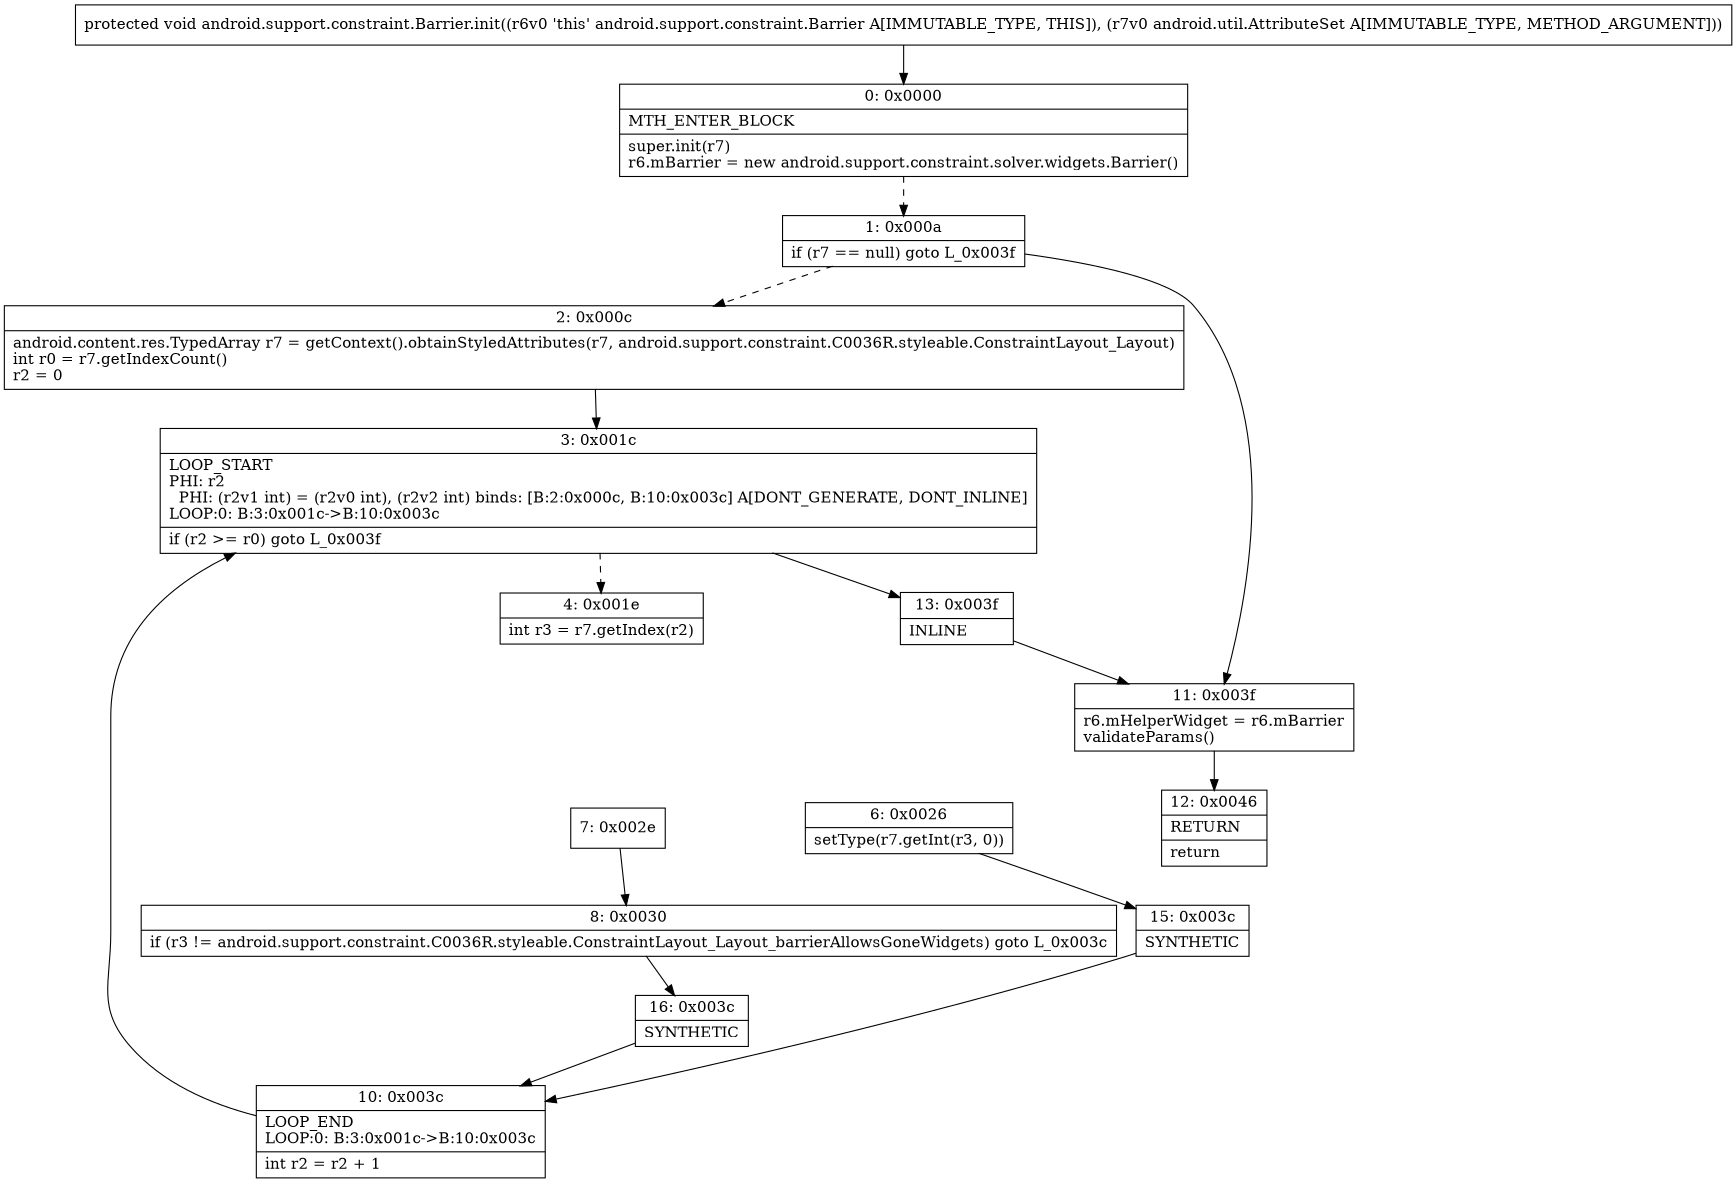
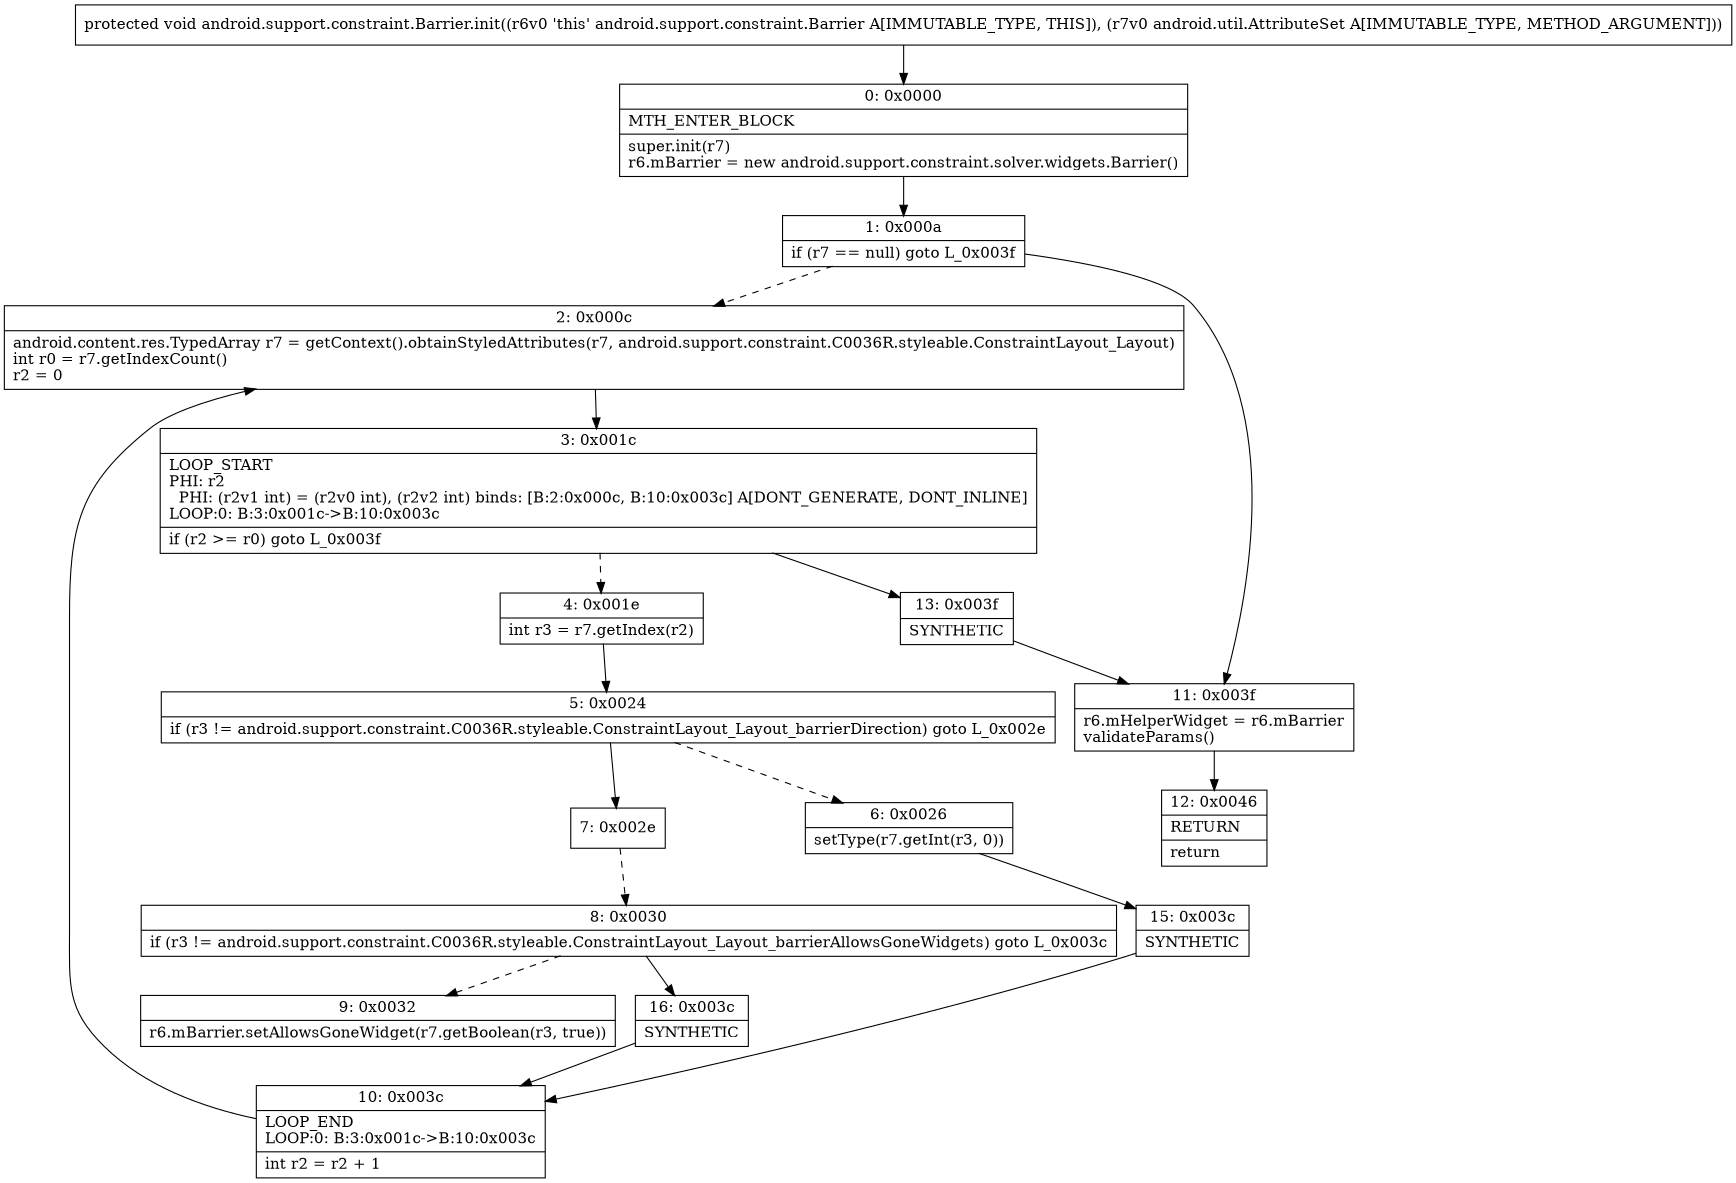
(904, 191) -> (904, 191)
(939, 631) -> (957, 631)
none -> (608, 717)
(111, 854) -> (70, 763)
(623, 871) -> (623, 871)
none -> (378, 1021)
